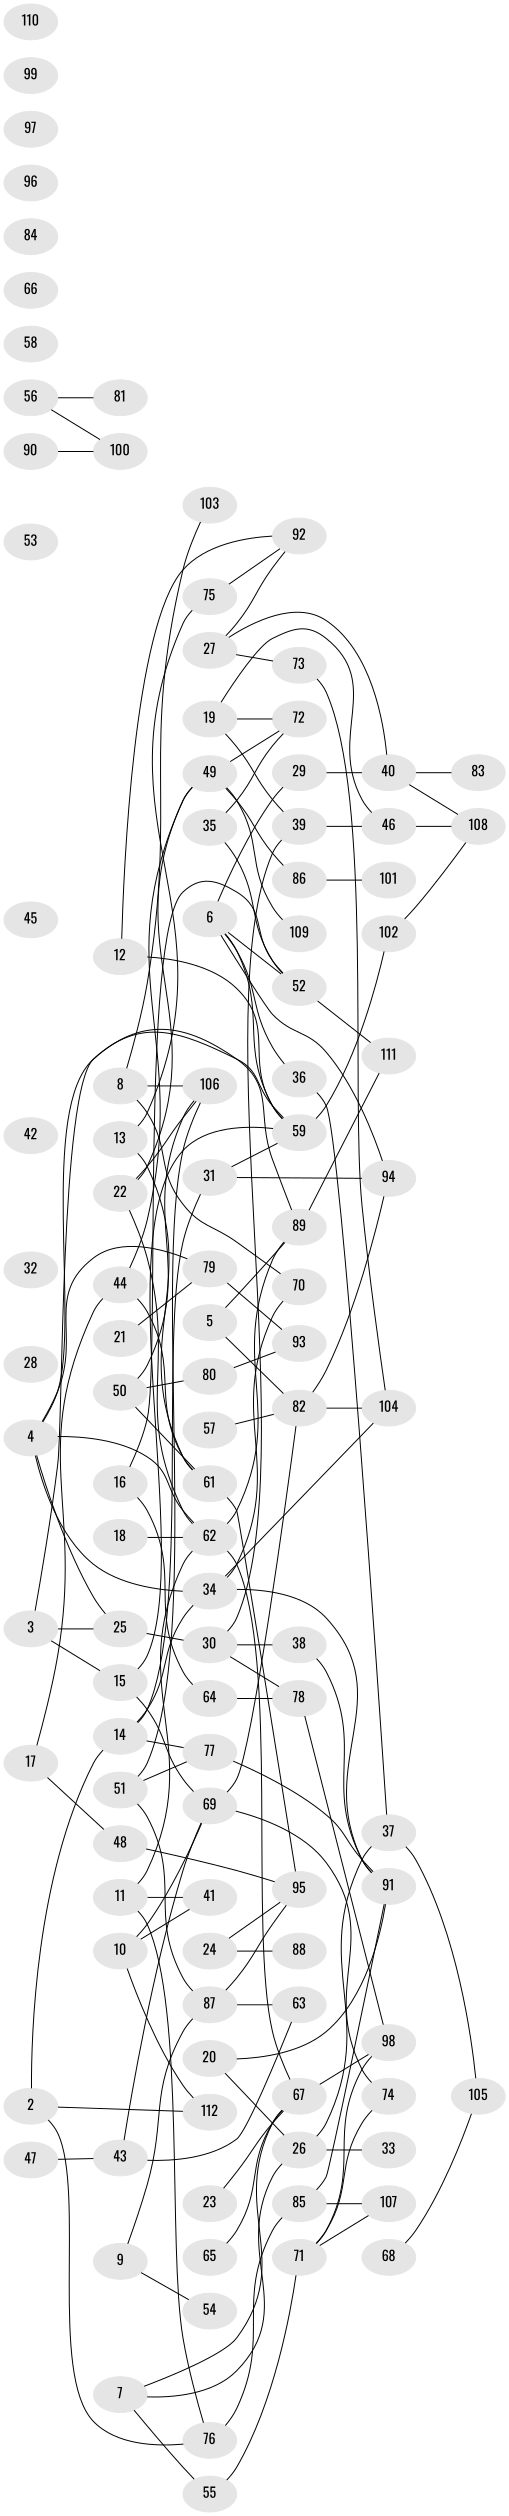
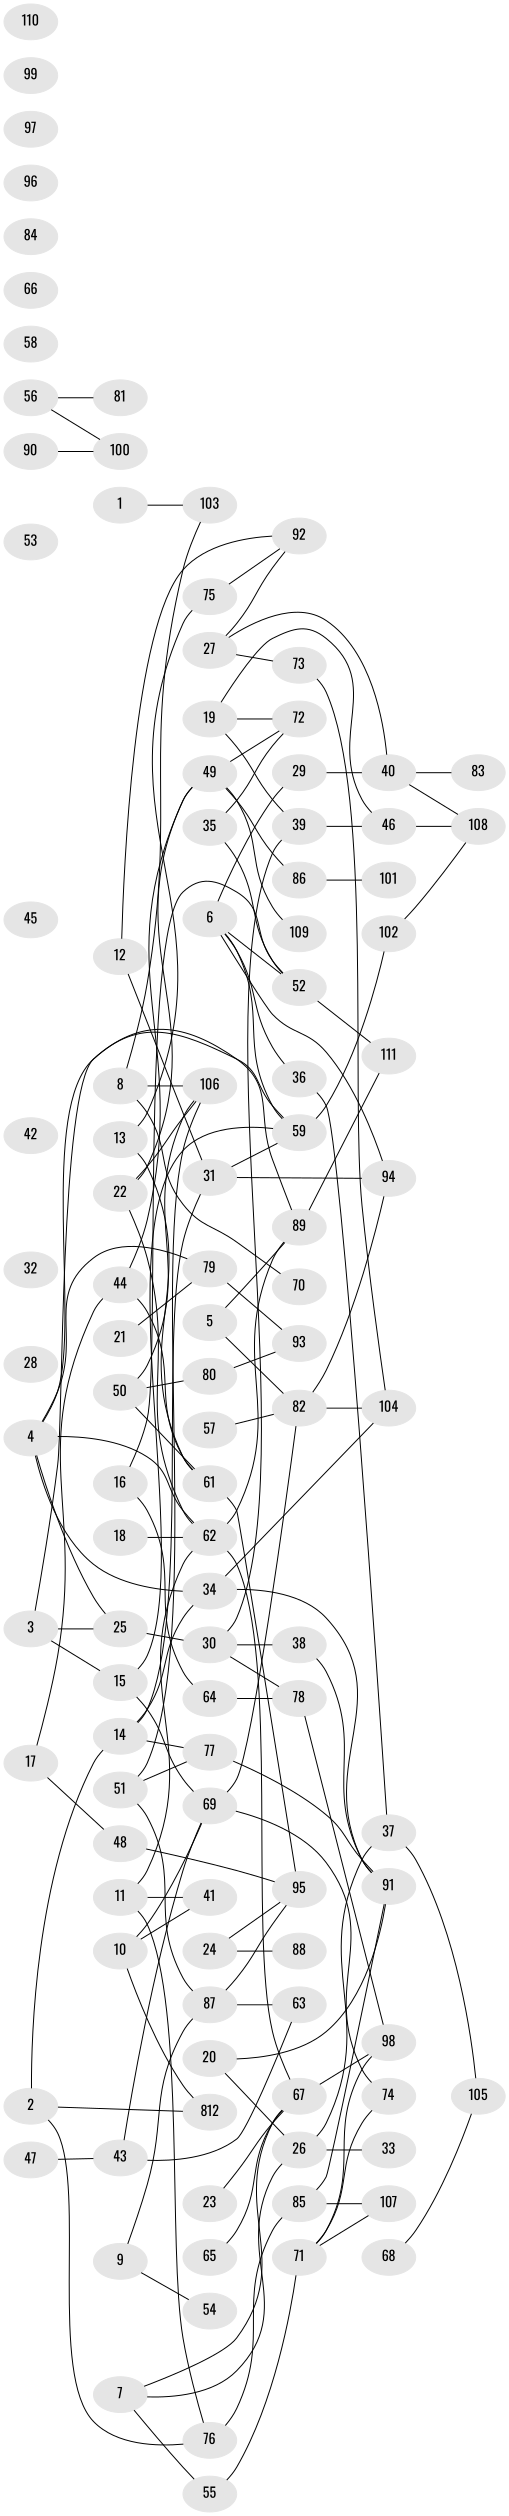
none -> (120, 505)
(240, 992) -> (176, 1095)
(255, 1439) -> none
(210, 2112) -> (210, 2112)
